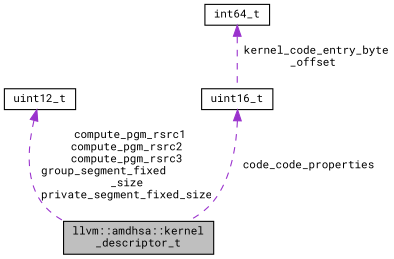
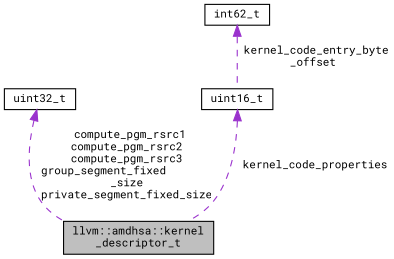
(237, 15) -> (237, 15)
(40, 99) -> (40, 99)
(306, 165) -> (312, 165)
